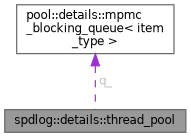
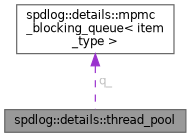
(95, 29) -> (95, 29)
